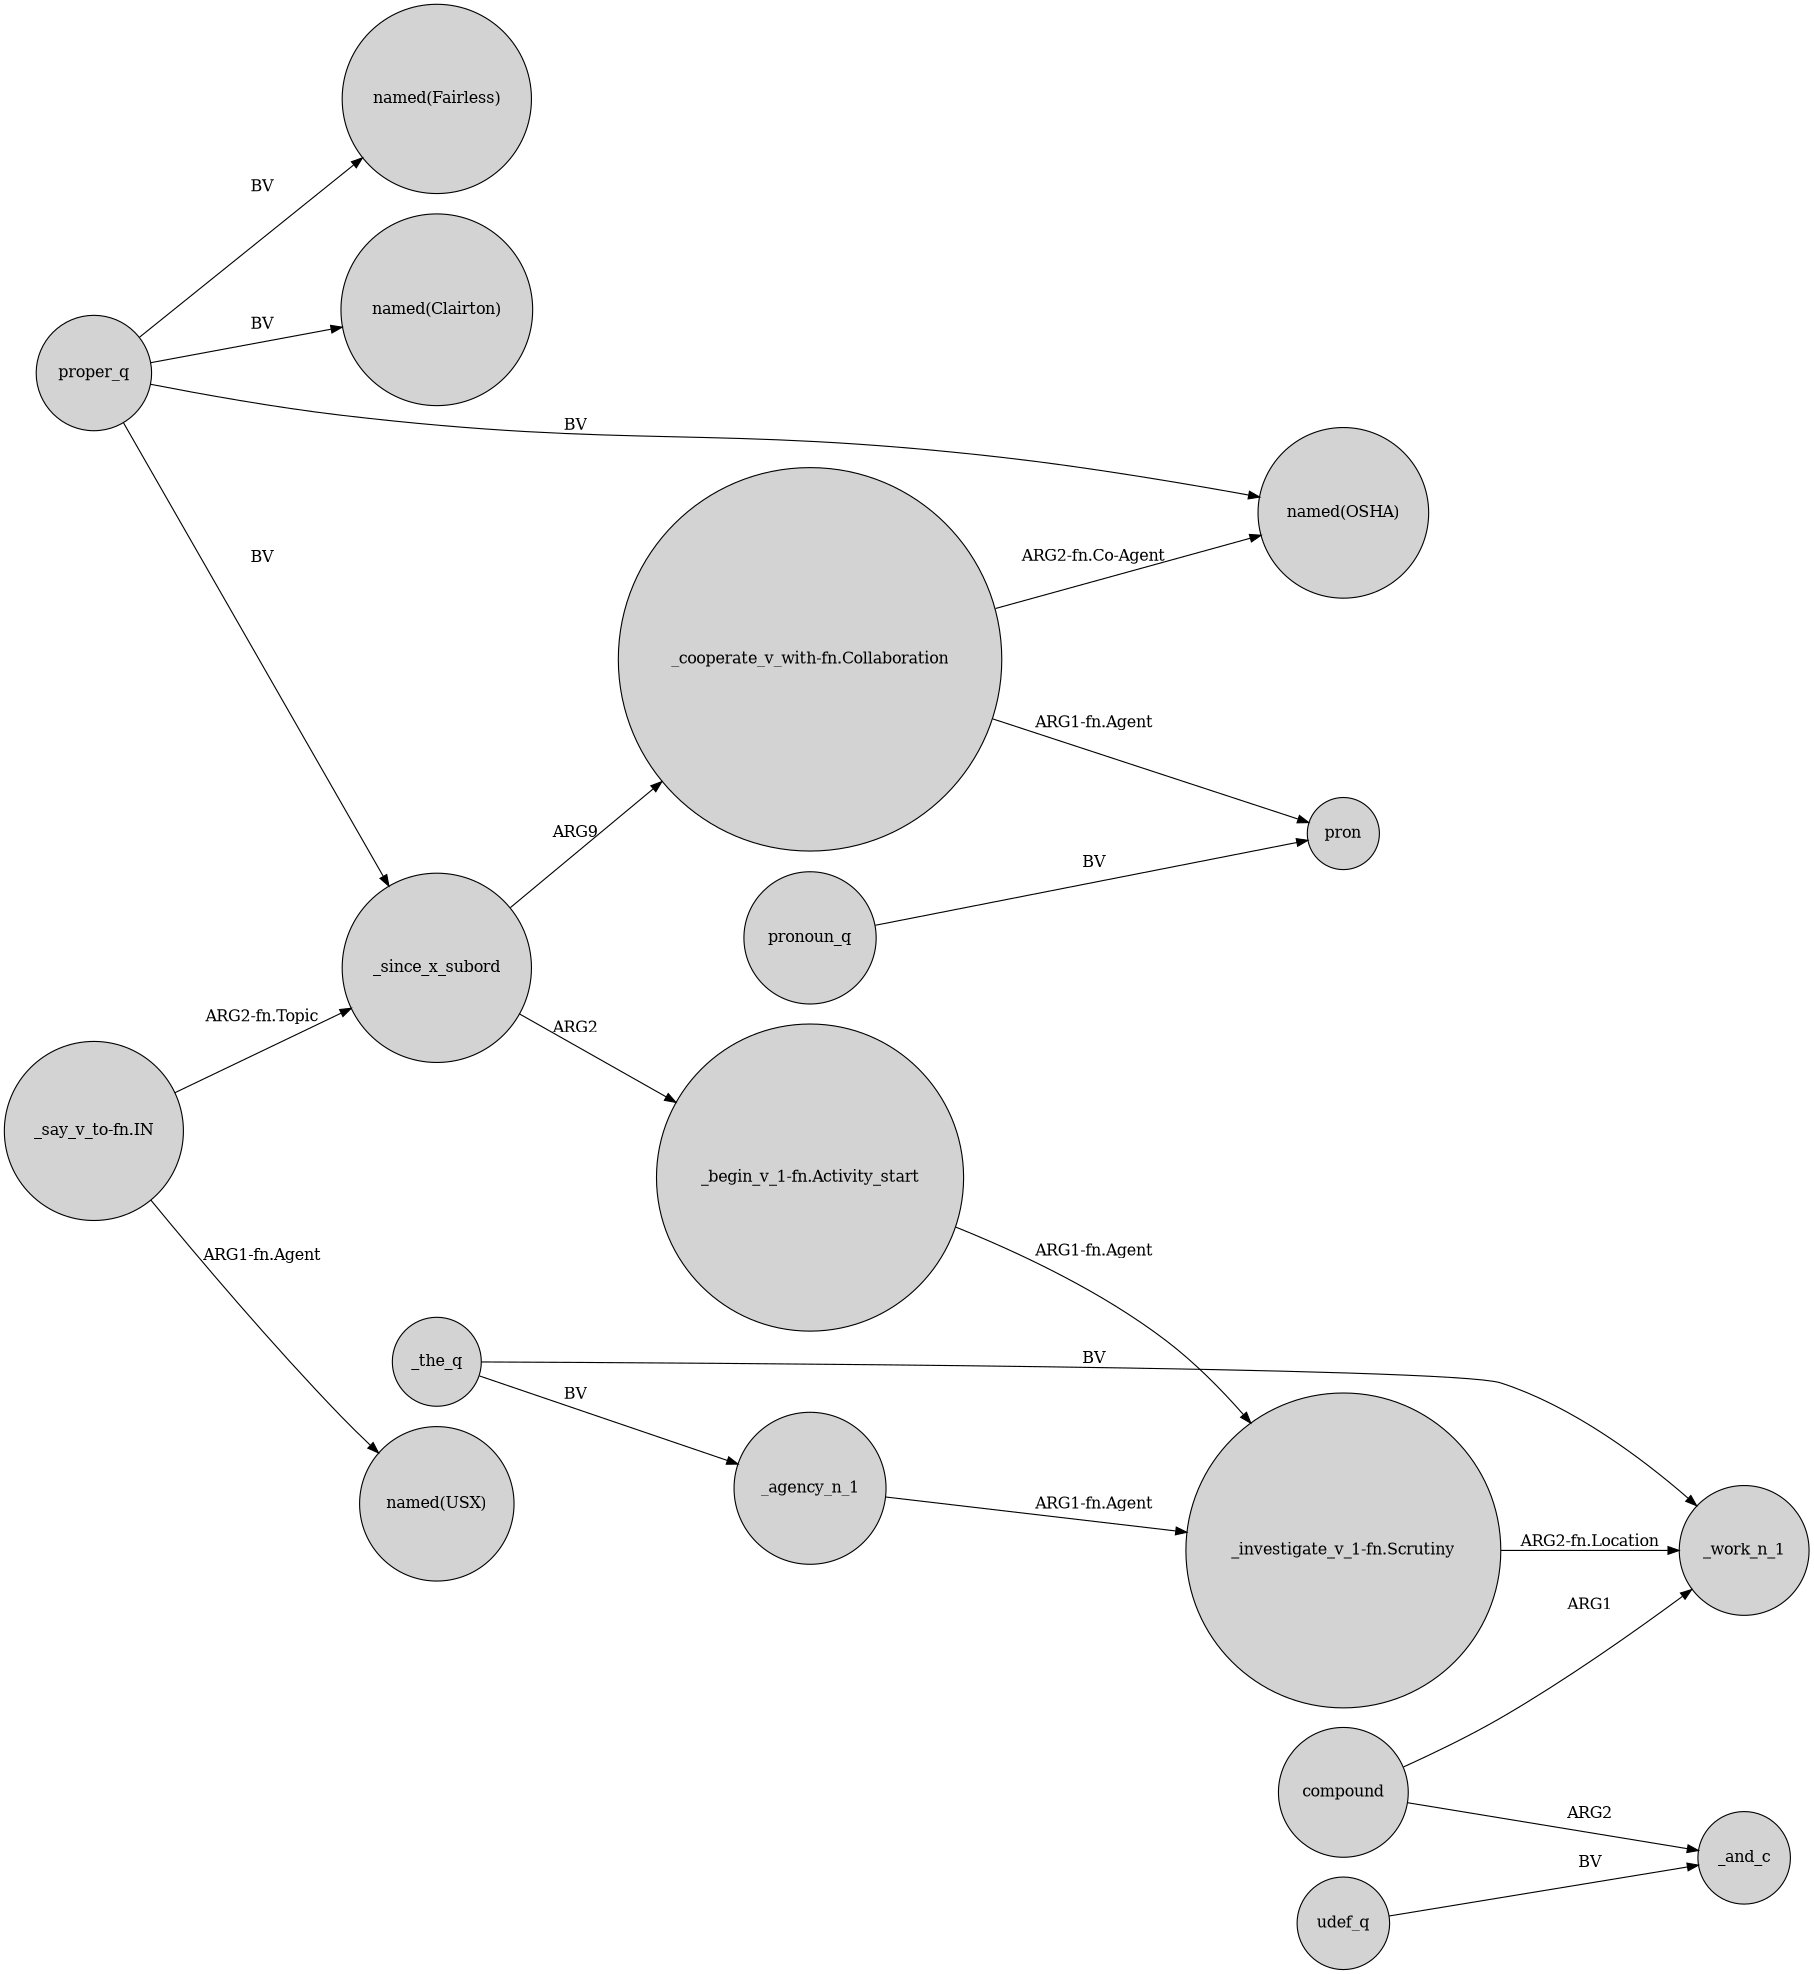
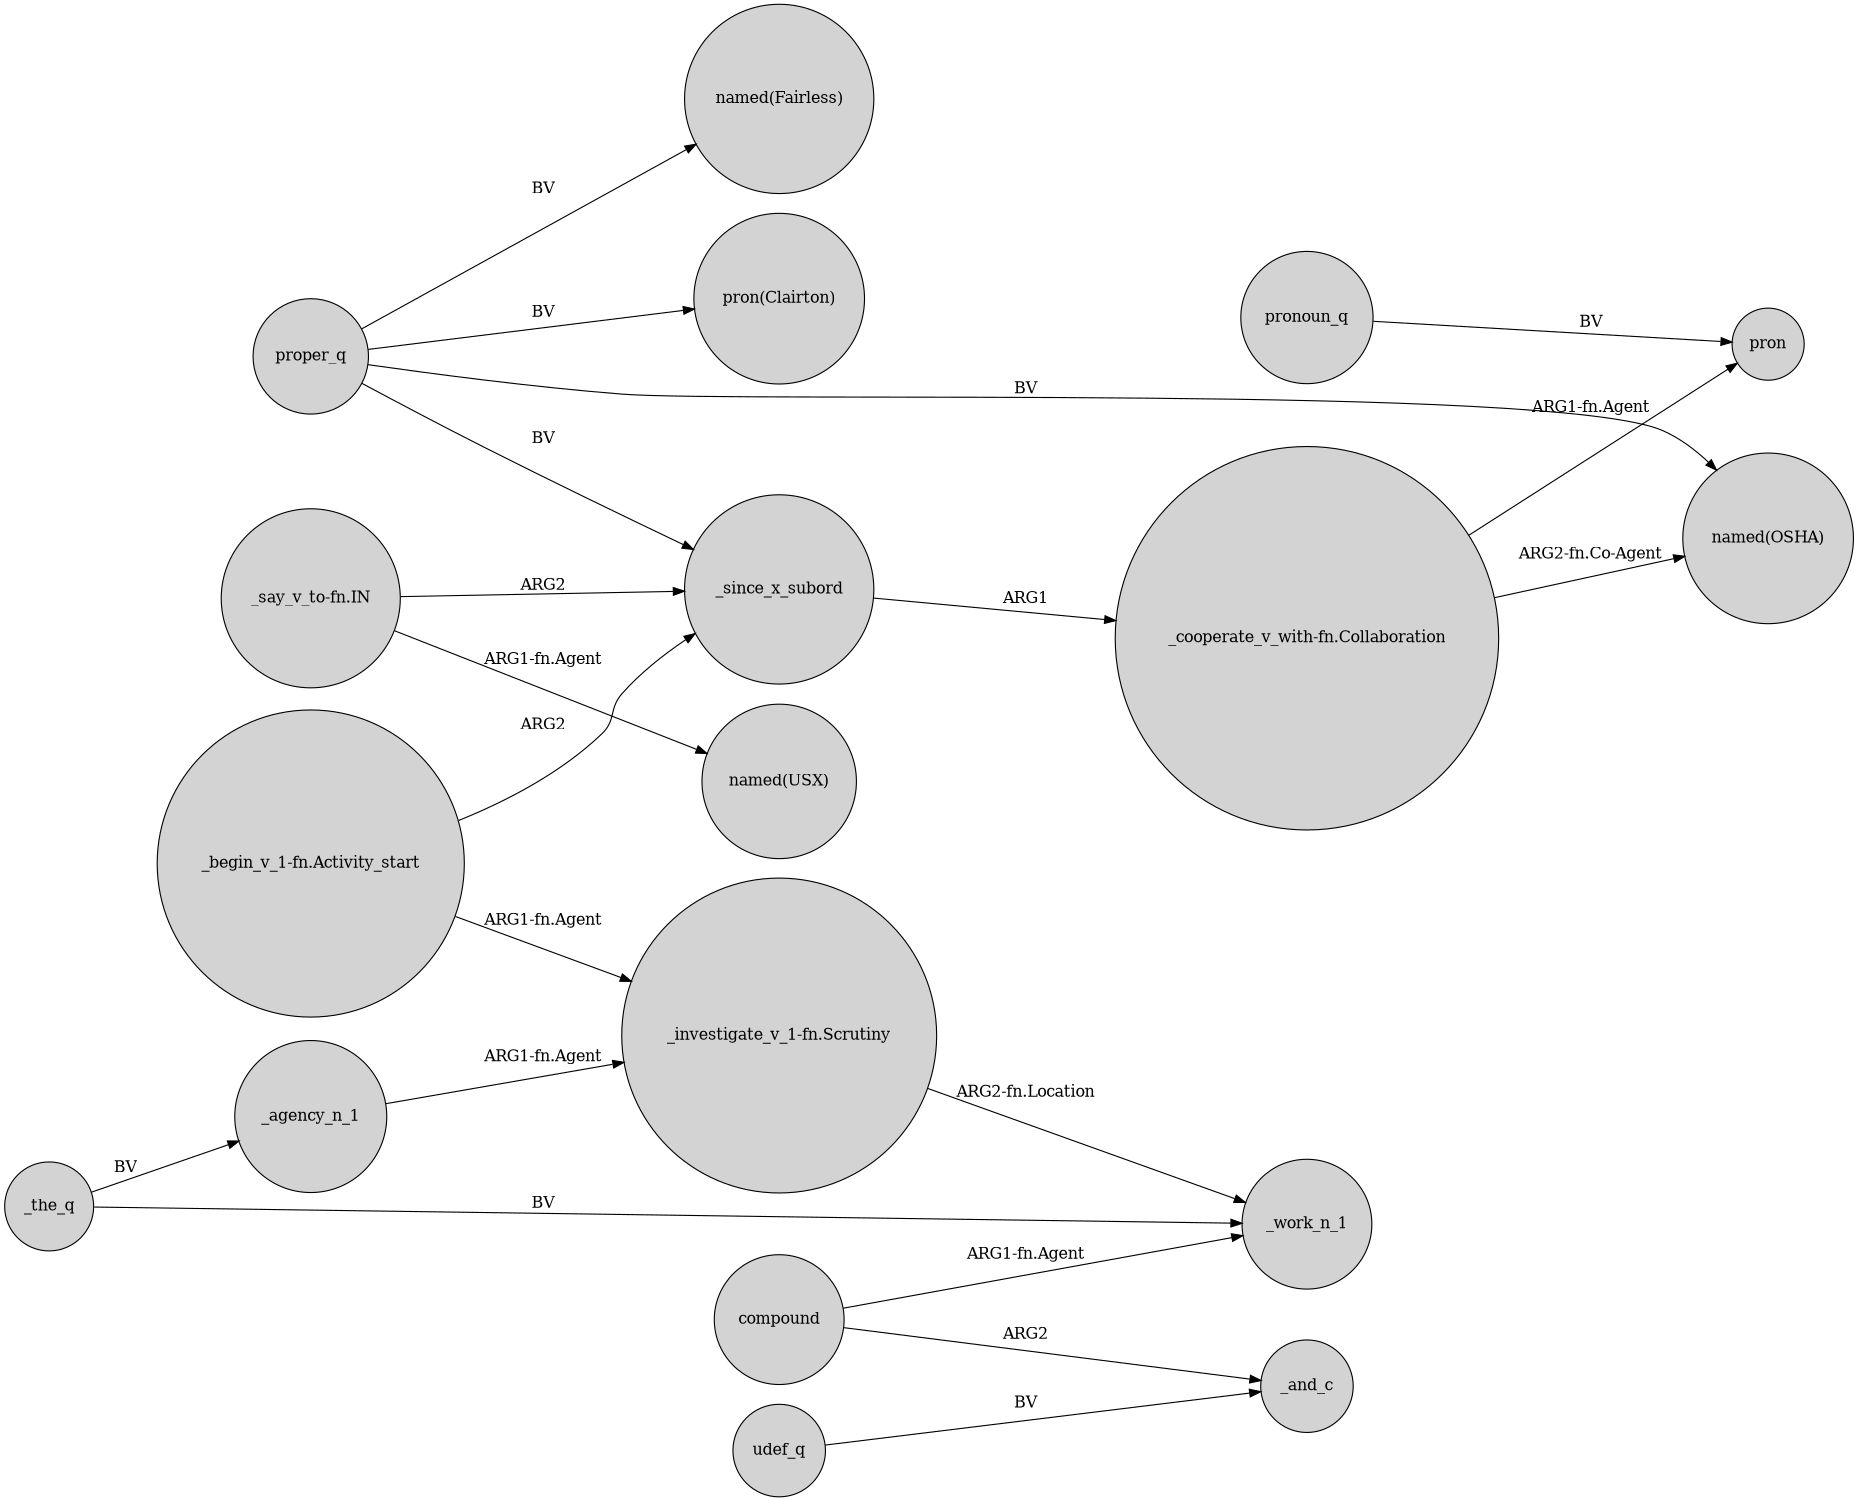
(437, 310) -> (779, 299)
(575, 833) -> (1026, 599)
(262, 1017) -> (543, 585)
(593, 1055) -> (587, 747)
(1590, 1605) -> (1026, 1255)
